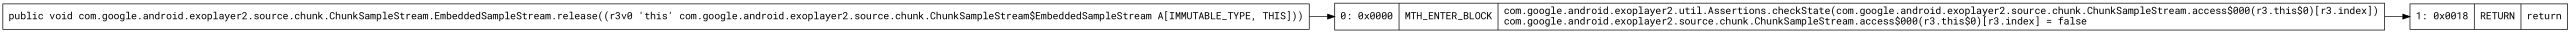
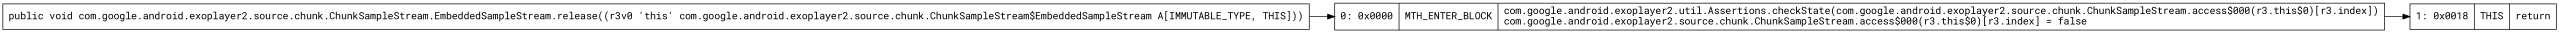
(2498, 16) -> (2492, 16)
